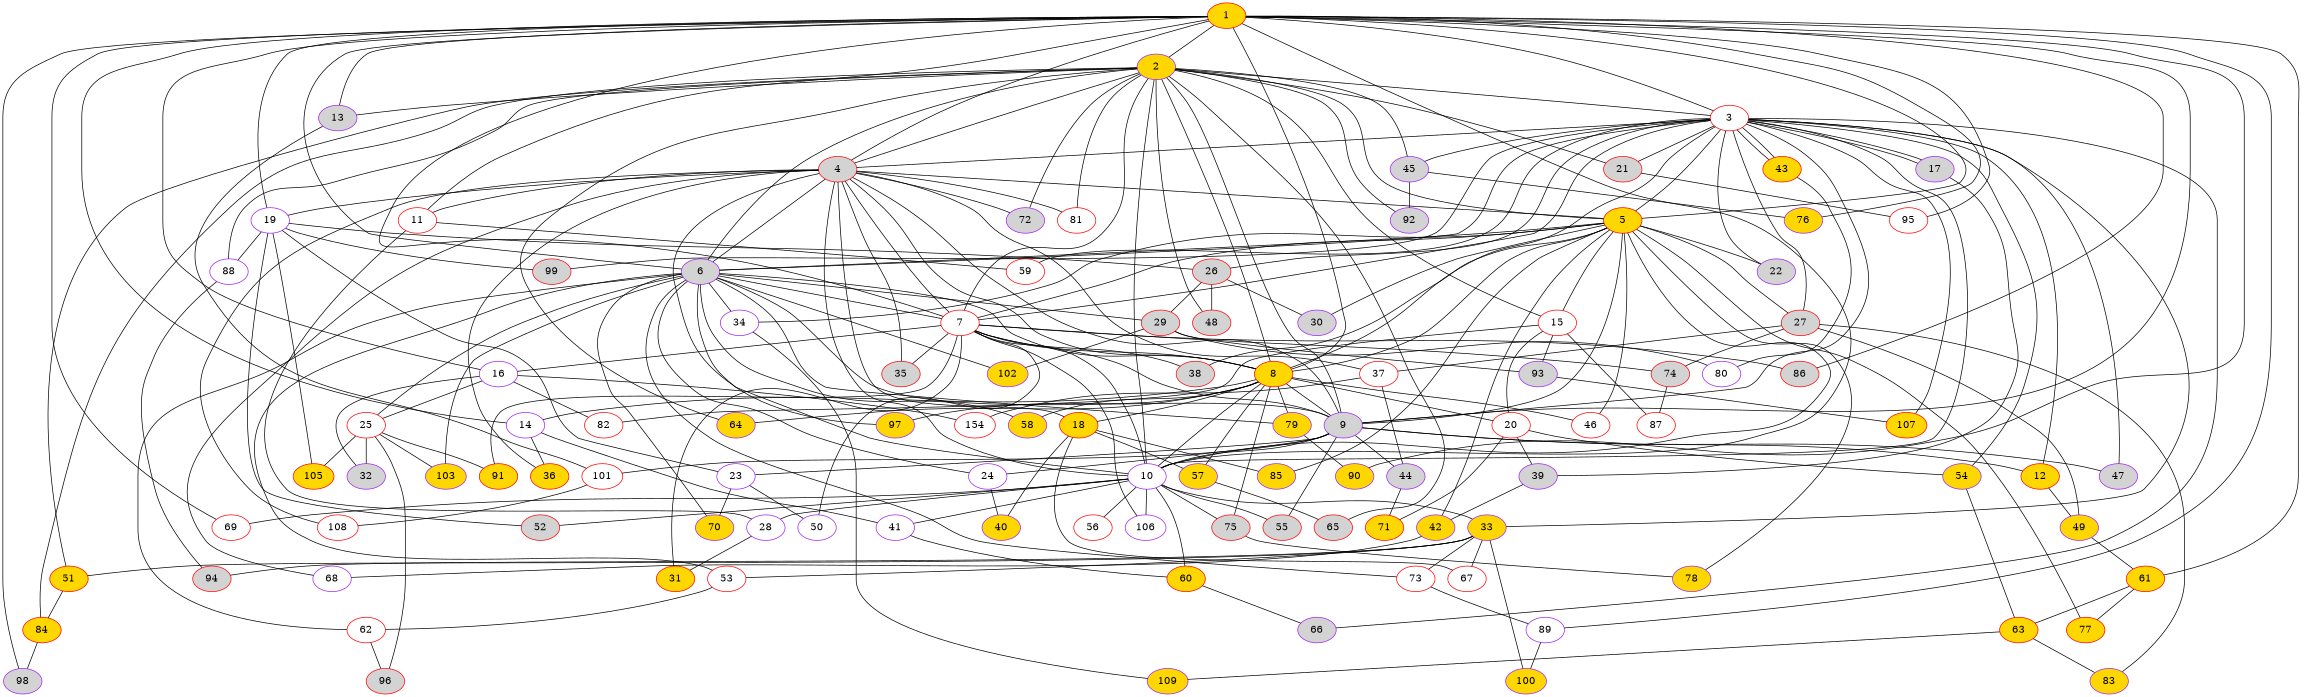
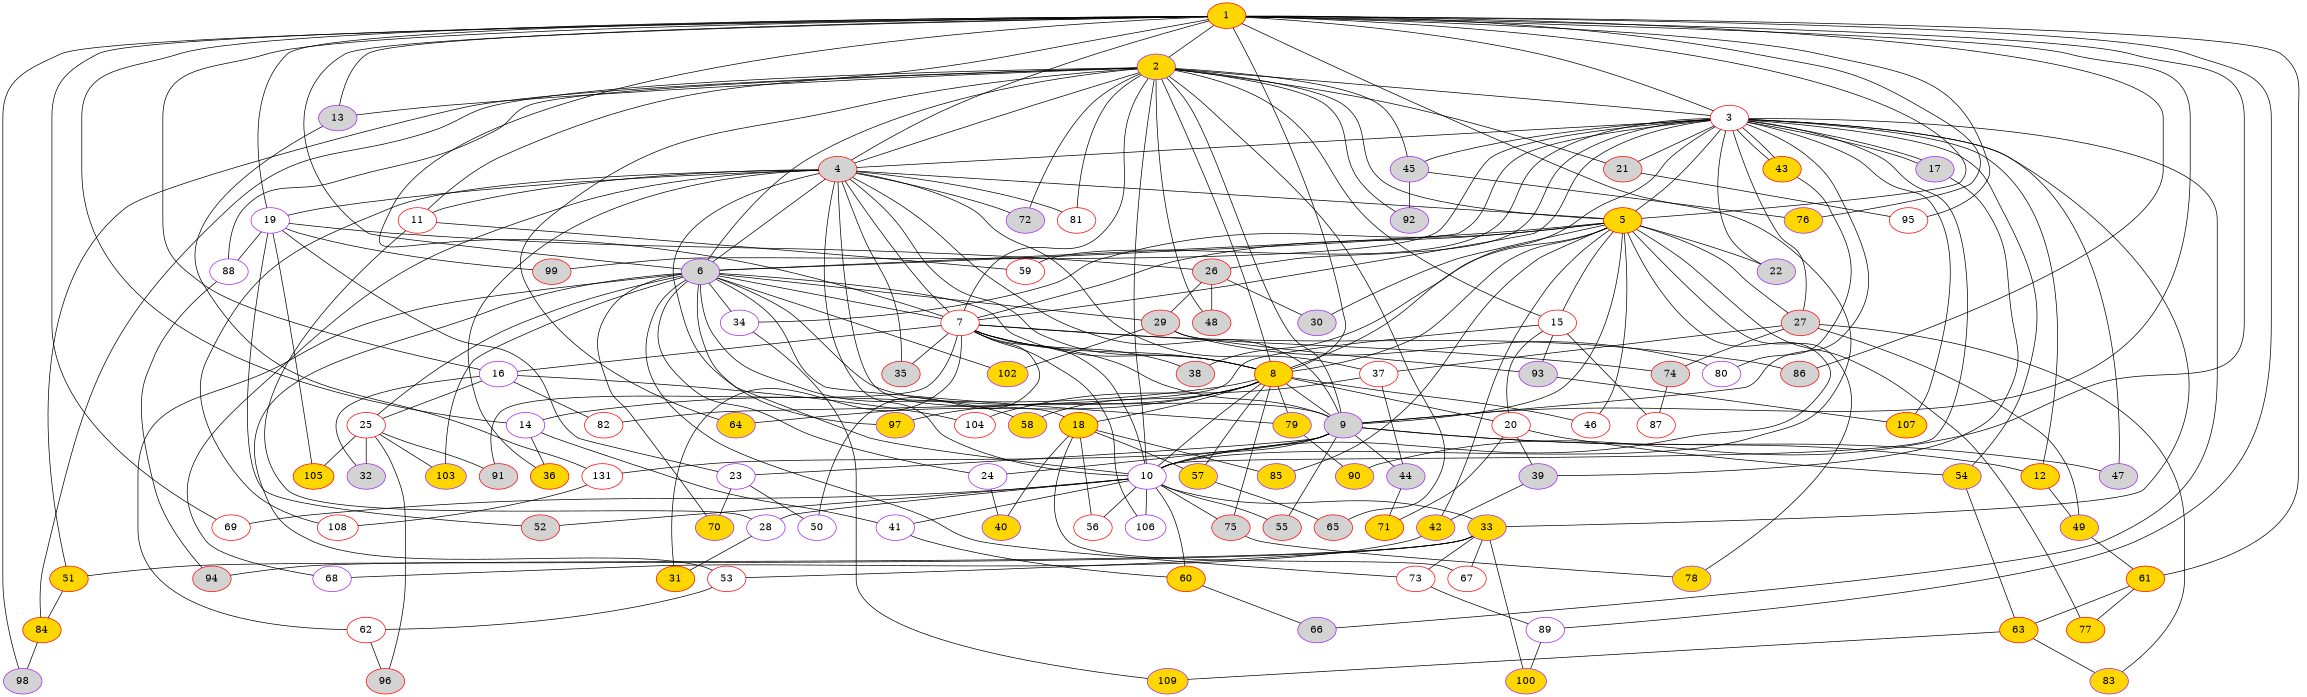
(975, 425) -> (975, 425)
(498, 476) -> (498, 476)
(602, 476) -> (602, 476)
none -> (1086, 478)
